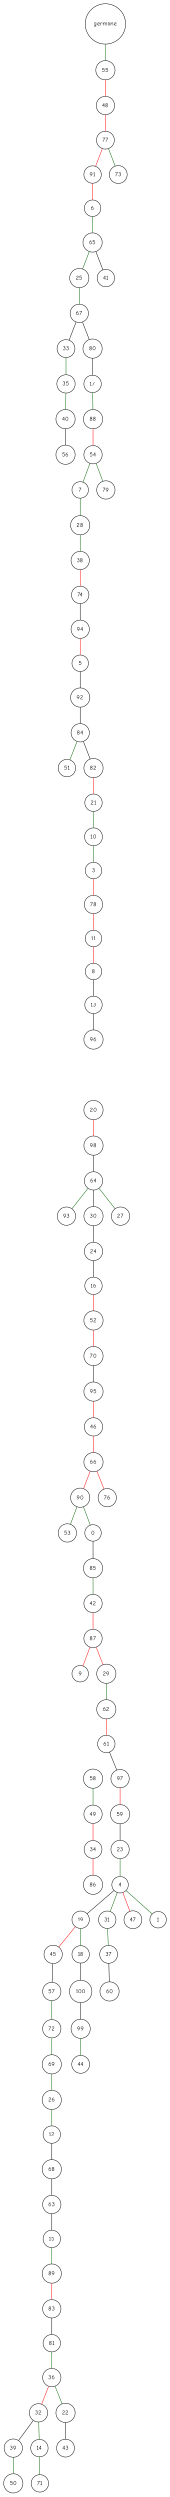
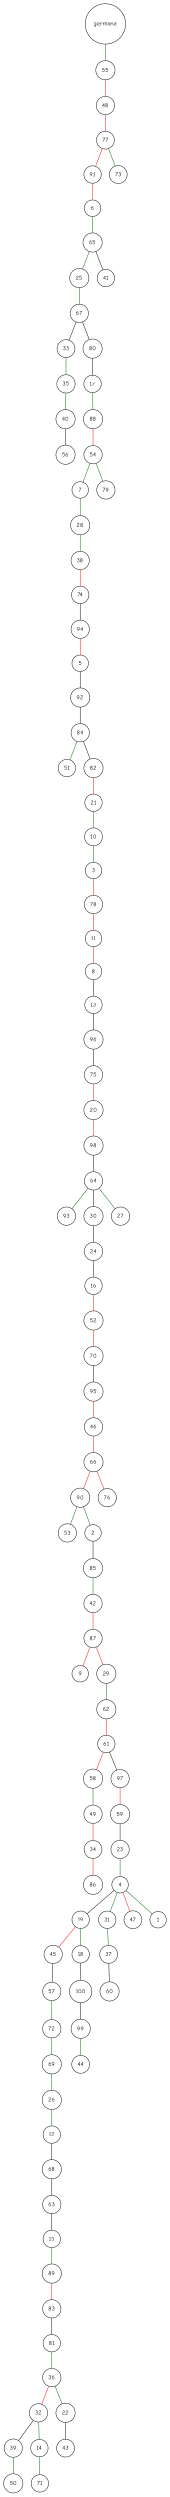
none -> (94, 1075)
(93, 1533) -> (93, 1533)
none -> (100, 1761)
